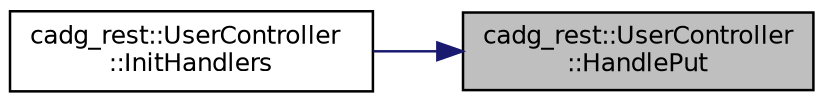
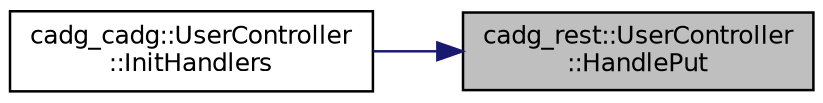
(191, 51) -> (191, 51)
